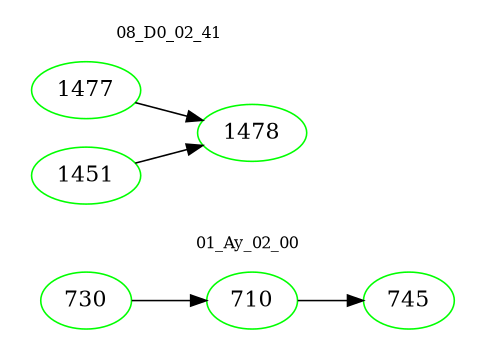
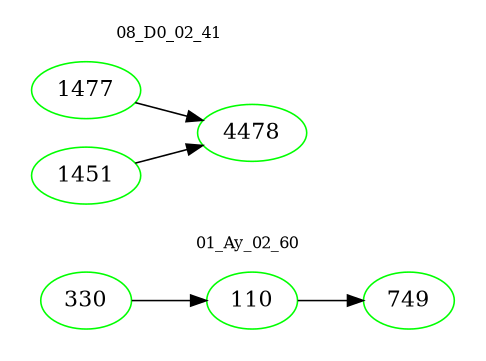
(252, 133) -> (252, 133)
(248, 244) -> (248, 244)
(86, 301) -> (86, 301)
(252, 301) -> (252, 301)
(409, 301) -> (409, 301)
